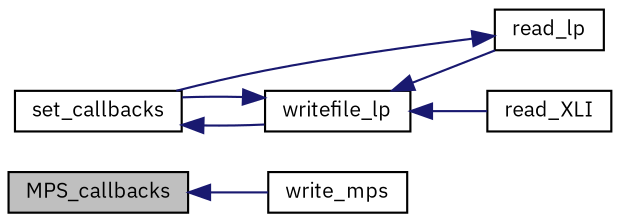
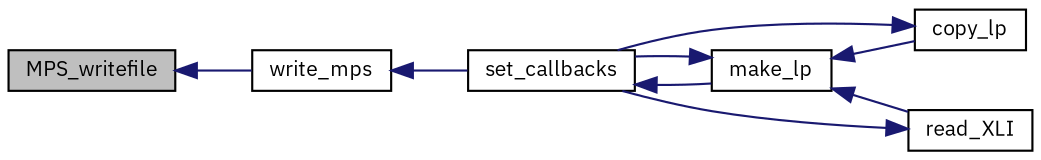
(549, 30) -> (970, 30)
none -> (440, 71)
(338, 111) -> (772, 71)
none -> (753, 117)
(98, 192) -> (92, 71)
